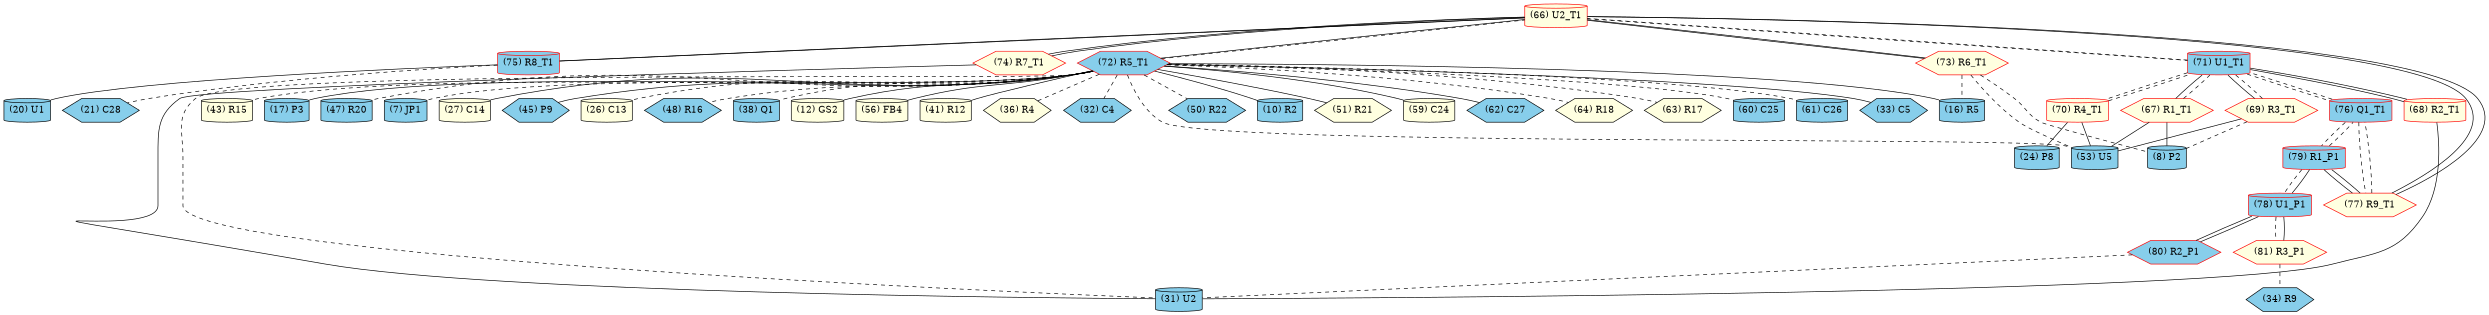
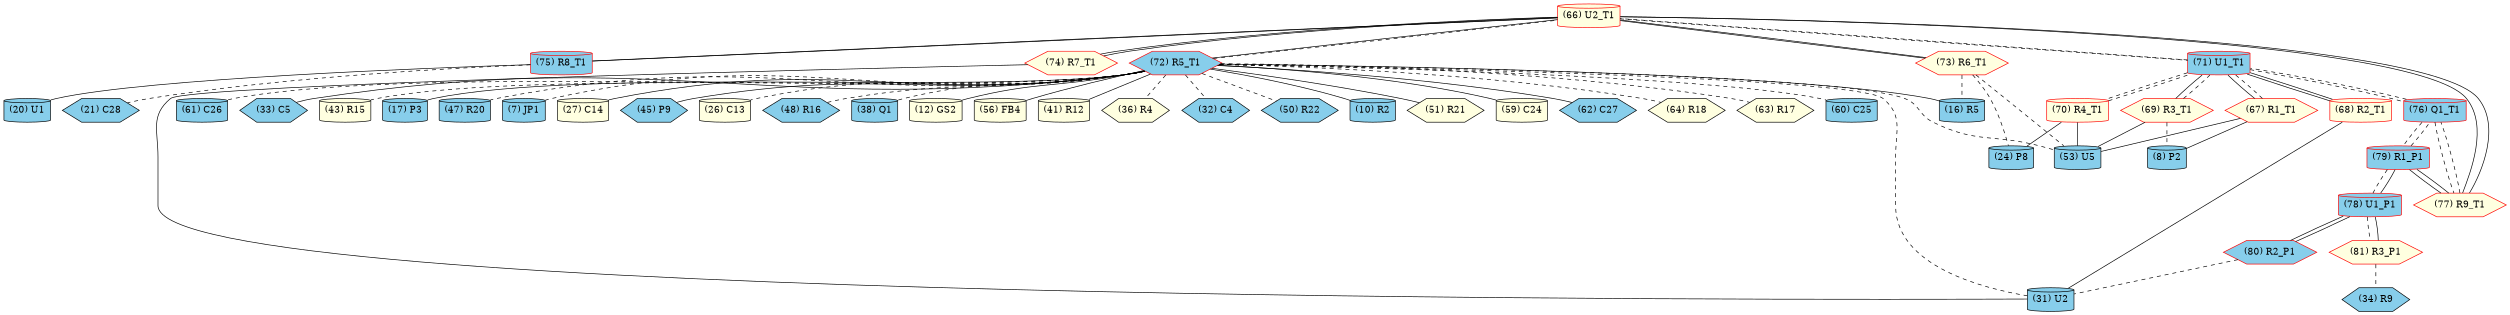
(2057, 127) -> (1995, 108)
